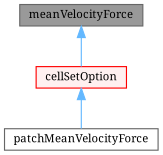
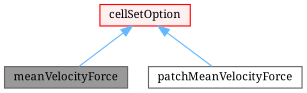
(81, 52) -> (101, 50)
